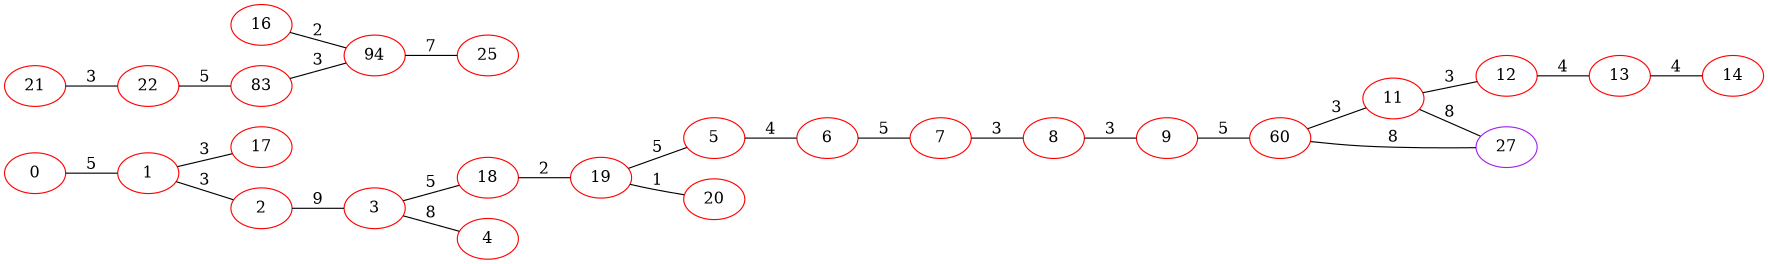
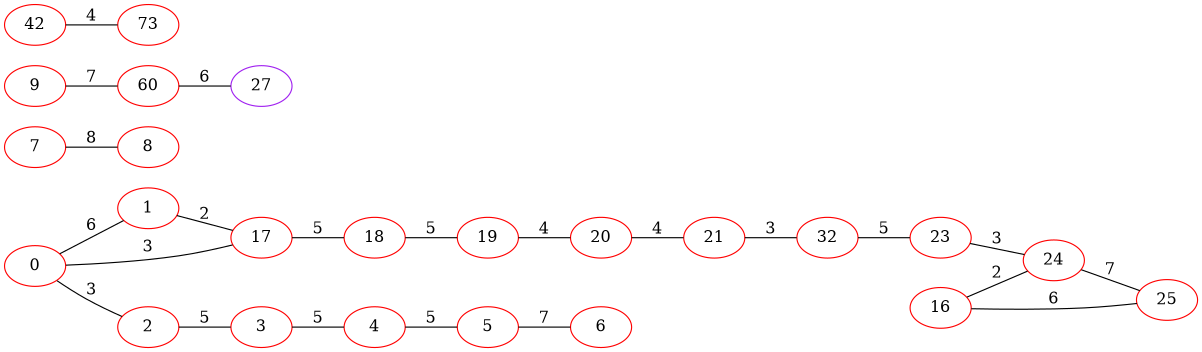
(375, 55) -> (1054, 260)
(1507, 76) -> (35, 25)
(1620, 76) -> (148, 25)
(1733, 76) -> none
(148, 86) -> (827, 238)
(261, 86) -> (941, 238)
(1393, 98) -> none
(771, 130) -> (544, 319)
(997, 130) -> (92, 139)
(1224, 130) -> (92, 78)
(884, 138) -> none
(1110, 138) -> none
(1393, 138) -> (205, 78)
(205, 150) -> (205, 215)
(658, 158) -> (431, 327)
(92, 165) -> (92, 226)
(544, 169) -> (431, 229)
(658, 181) -> (544, 229)
(205, 191) -> (89, 300)
(431, 193) -> (318, 238)
(318, 200) -> (205, 319)
(431, 213) -> (318, 319)
none -> (658, 238)
none -> (150, 259)
none -> (1054, 309)
